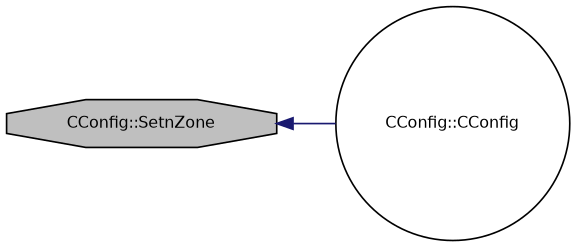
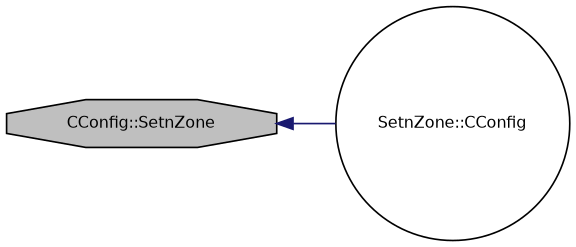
(453, 124) -> (453, 124)
